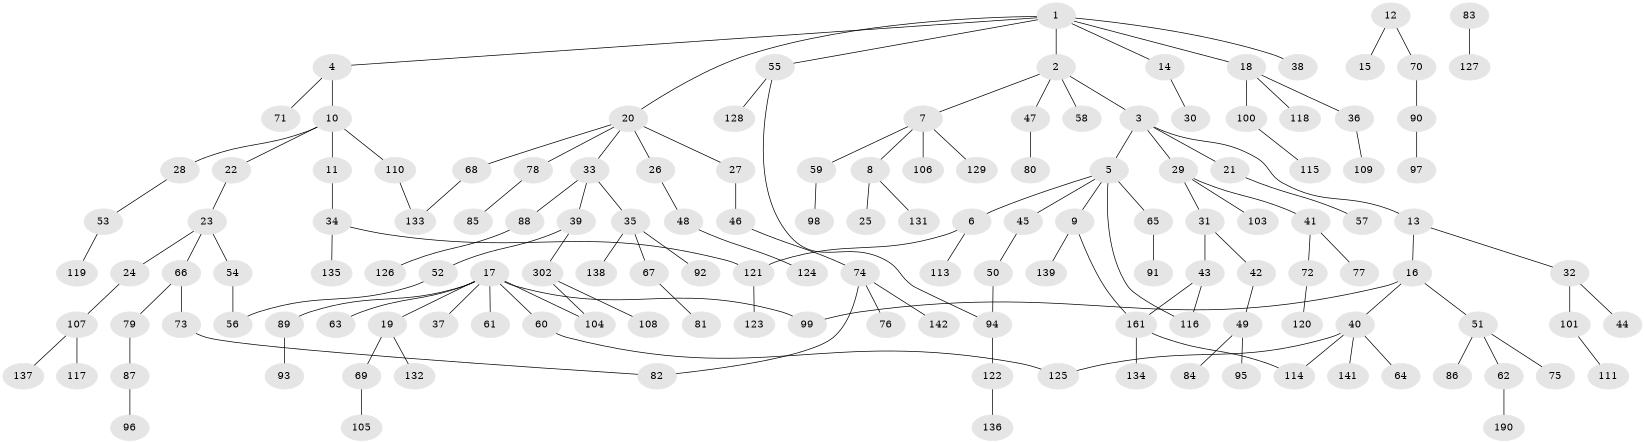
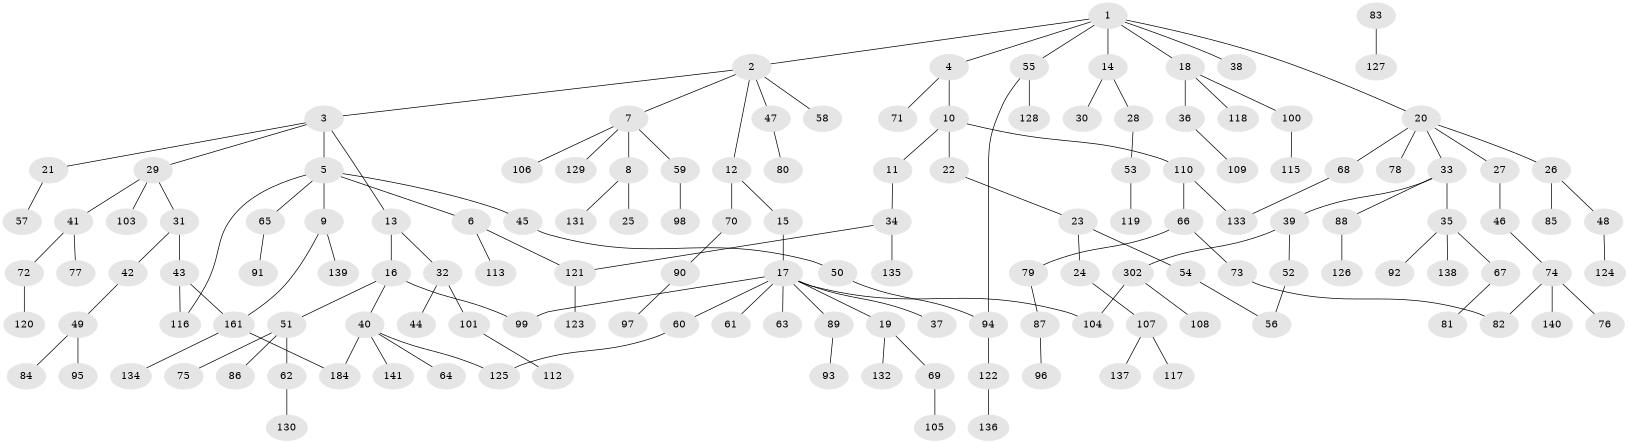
none -> (742, 119)
(256, 144) -> (1121, 93)
(503, 196) -> (1551, 196)
(194, 248) -> (1184, 196)
none -> (783, 248)
(939, 325) -> (1552, 325)
(1294, 376) -> (340, 376)
(1608, 376) -> (553, 376)
(1504, 428) -> (287, 428)
